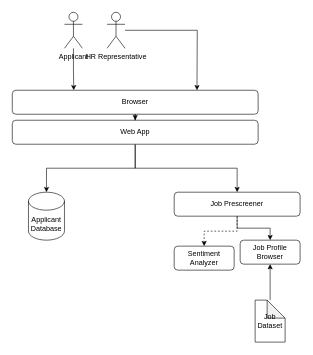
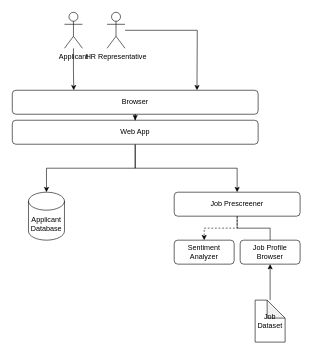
(270, 234) -> (270, 236)
(204, 258) -> (204, 252)
